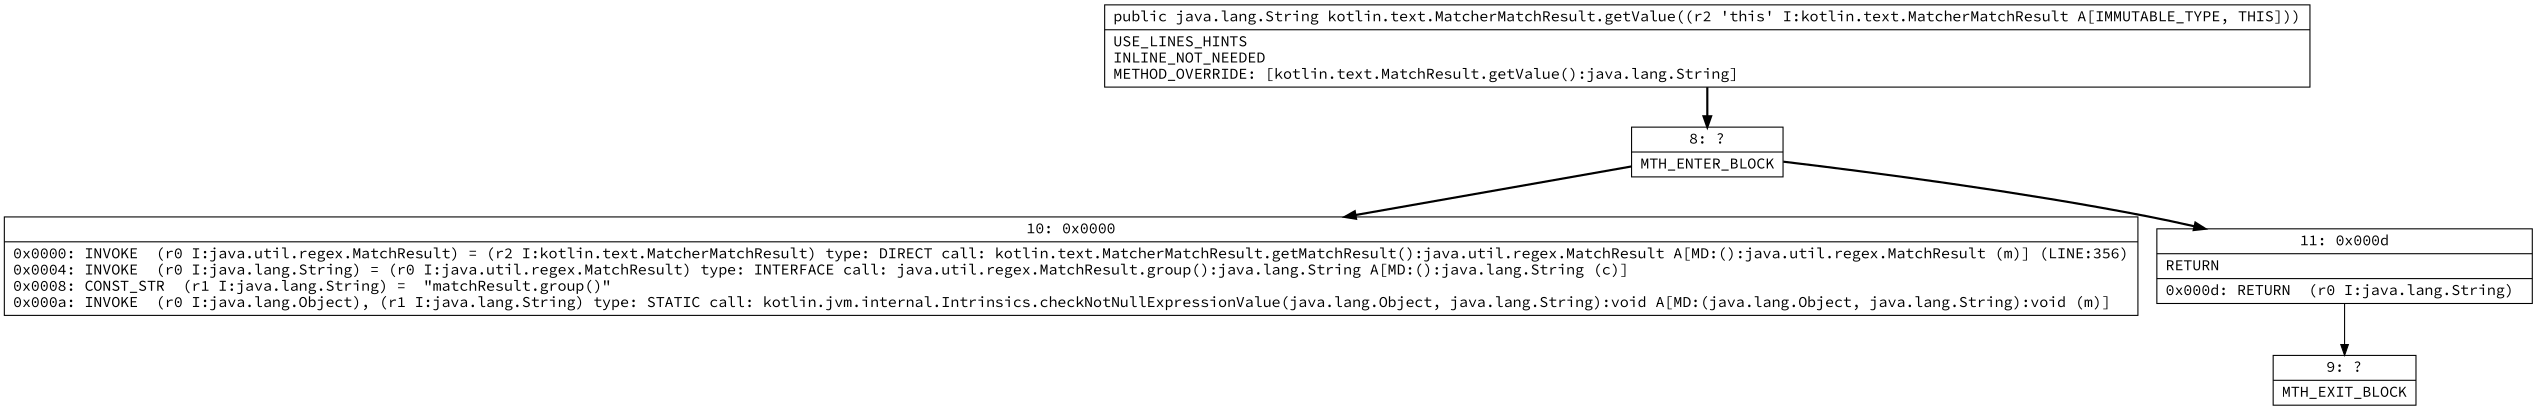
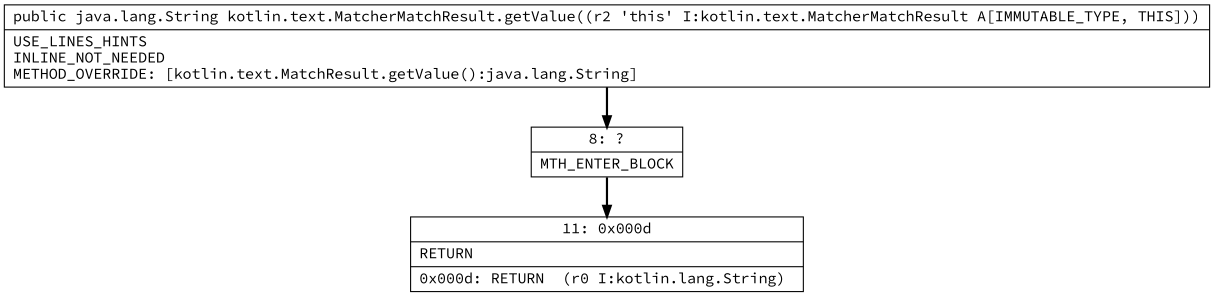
(1071, 266) -> none
(2345, 291) -> (607, 279)
(2345, 380) -> none
